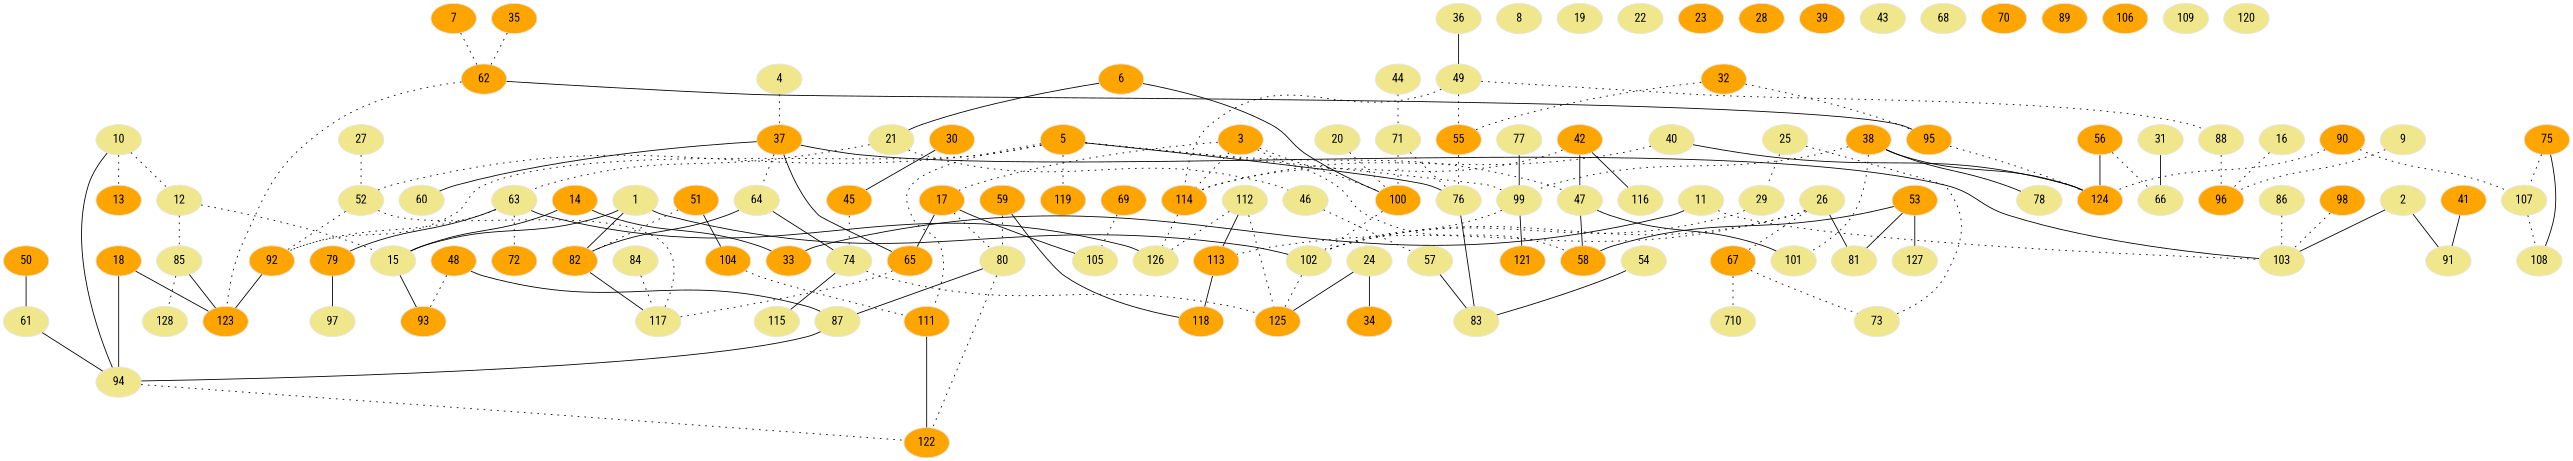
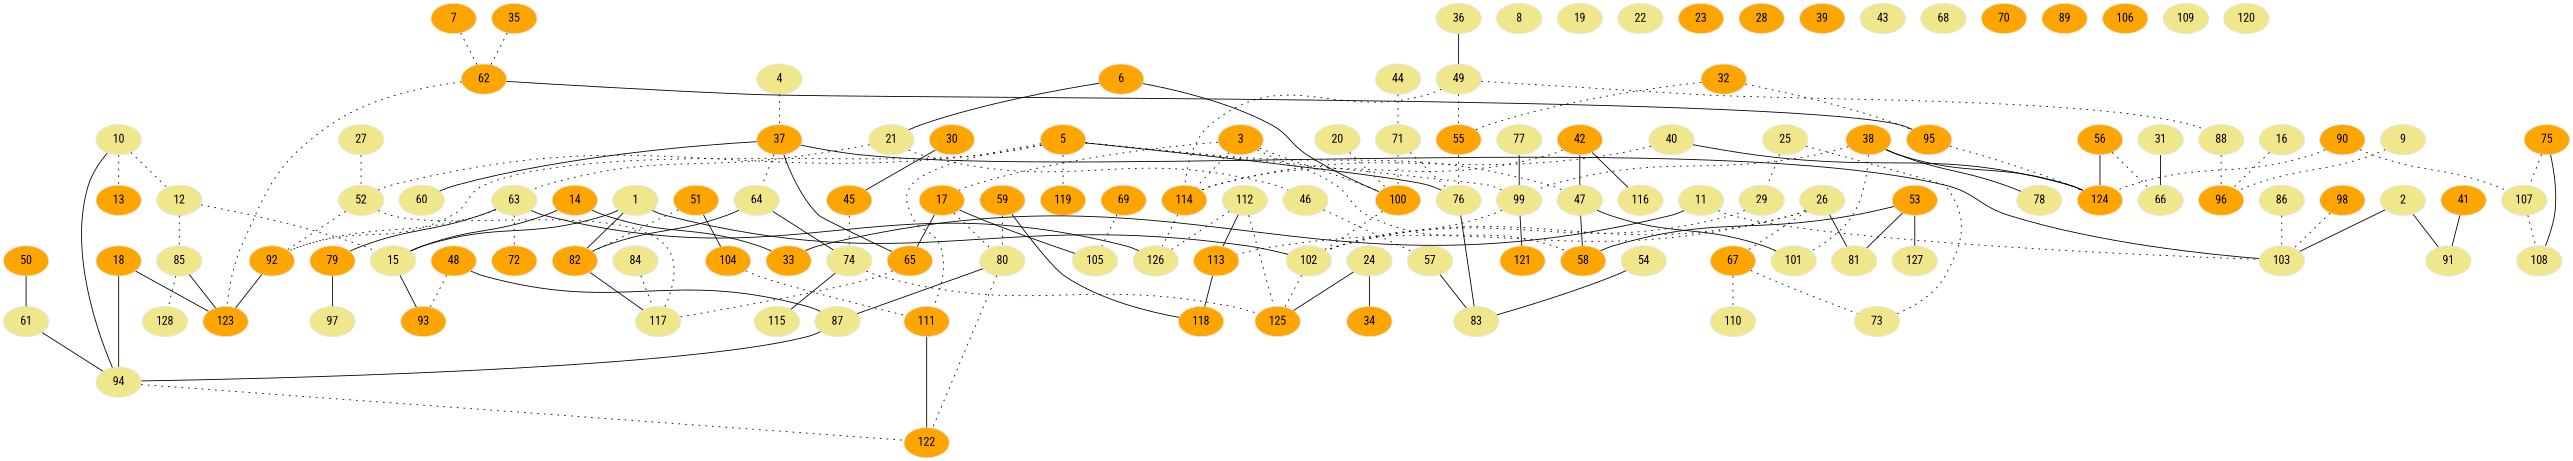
(1733, 322) -> (1733, 322)
